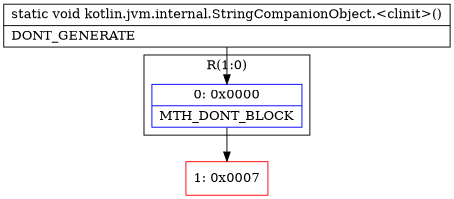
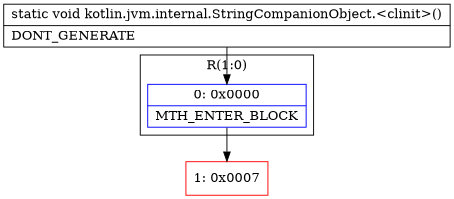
(227, 116) -> (227, 116)
